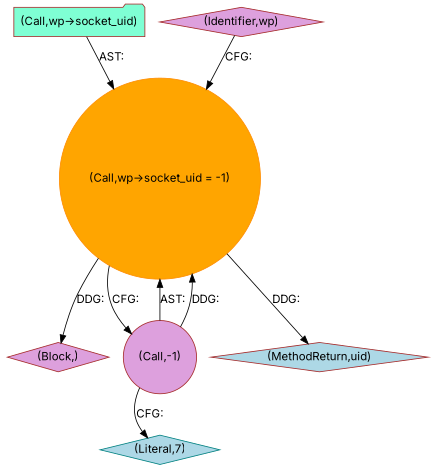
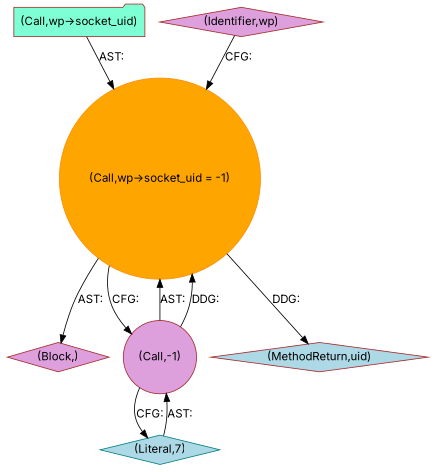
(92, 300) -> (92, 300)
none -> (167, 419)
